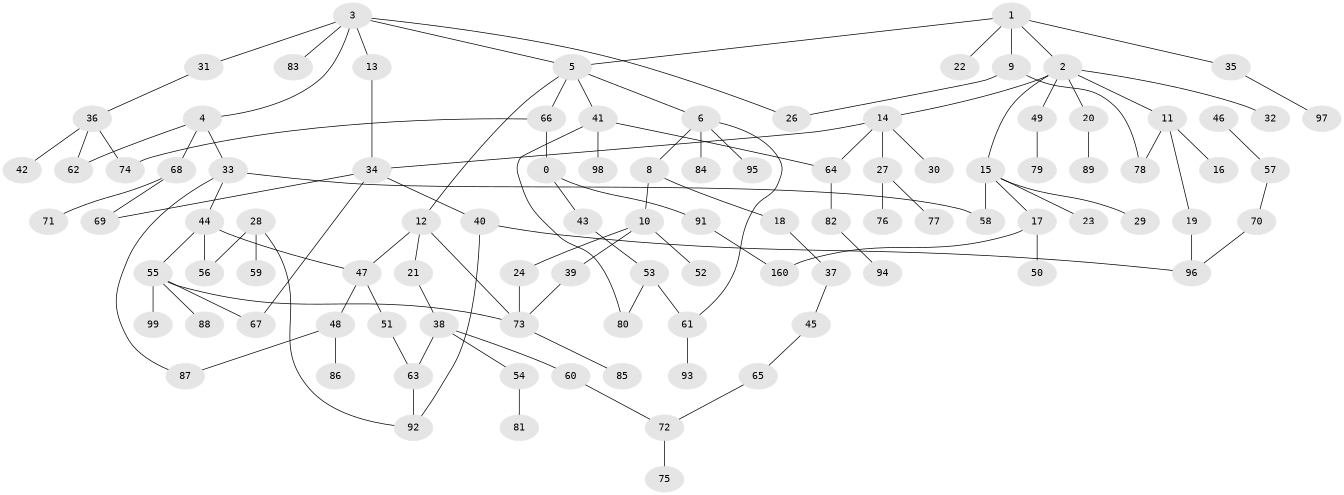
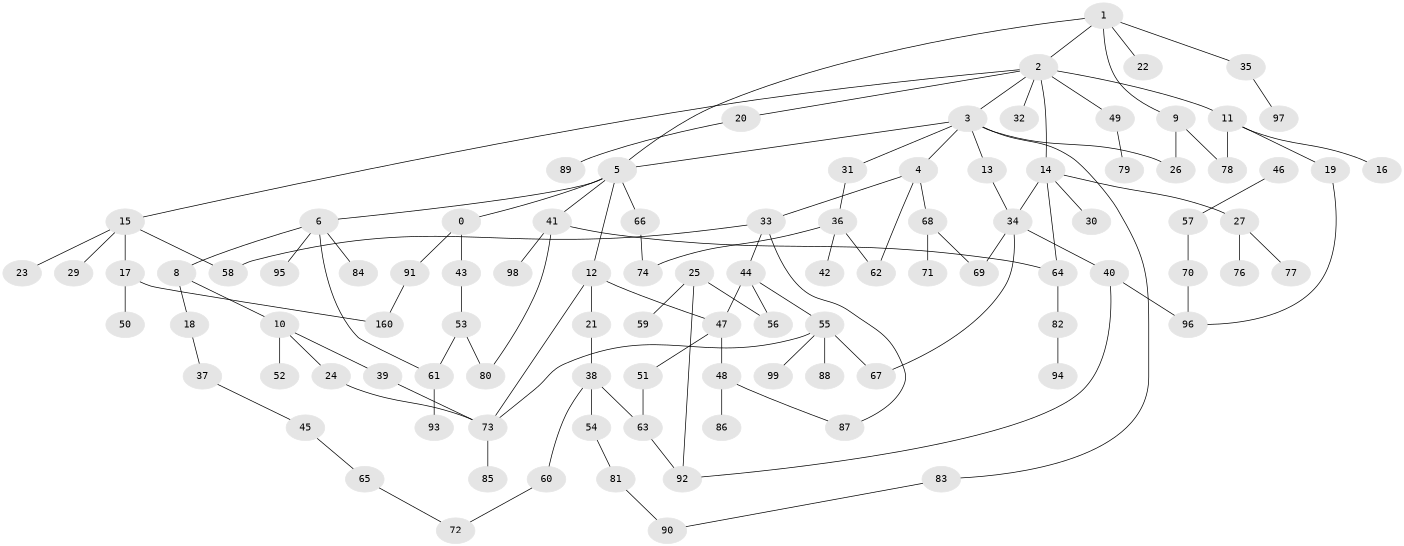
none -> (1003, 93)
(546, 149) -> (541, 200)
(256, 222) -> (695, 273)
(664, 479) -> none
none -> (667, 531)
